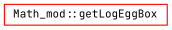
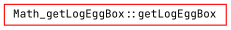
(86, 15) -> (115, 15)
